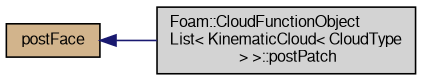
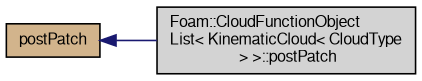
(53, 40) -> (53, 40)
